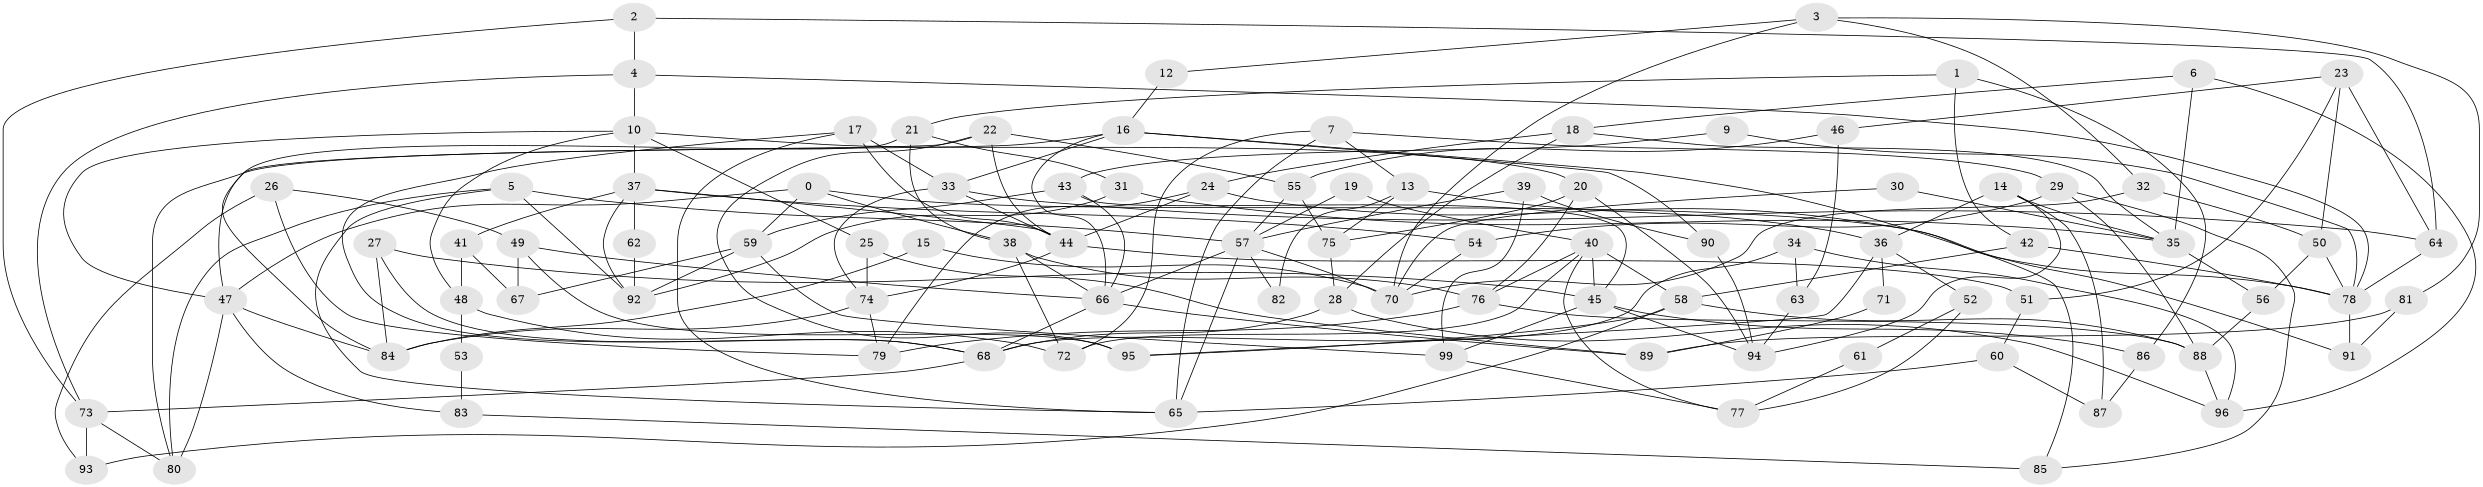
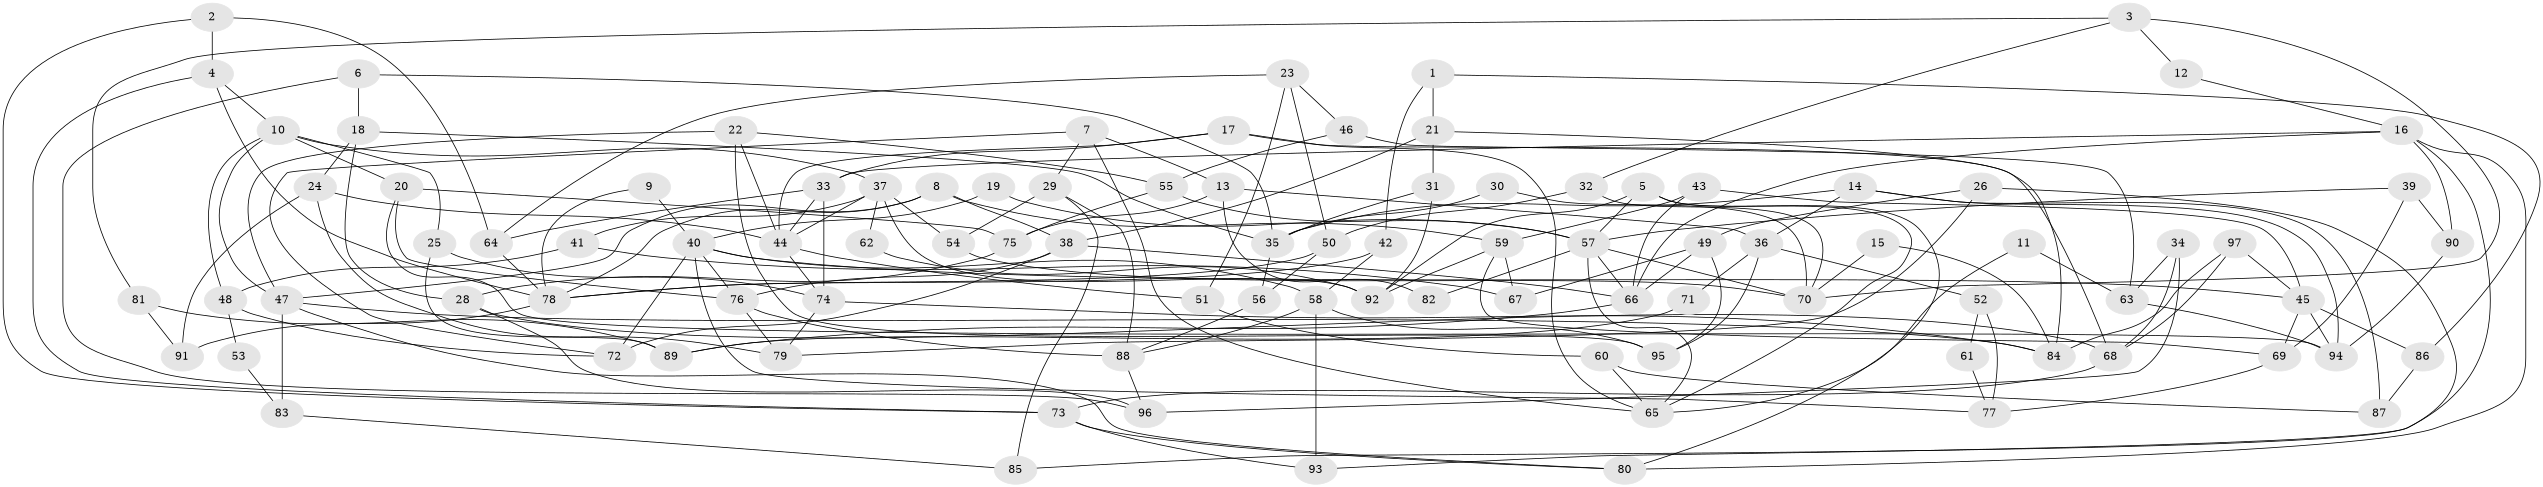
(1267, 154) -> (672, 215)
(809, 187) -> (937, 187)
(375, 244) -> (2235, 244)
none -> (2024, 244)
(1054, 324) -> none
(1446, 357) -> (2280, 357)
